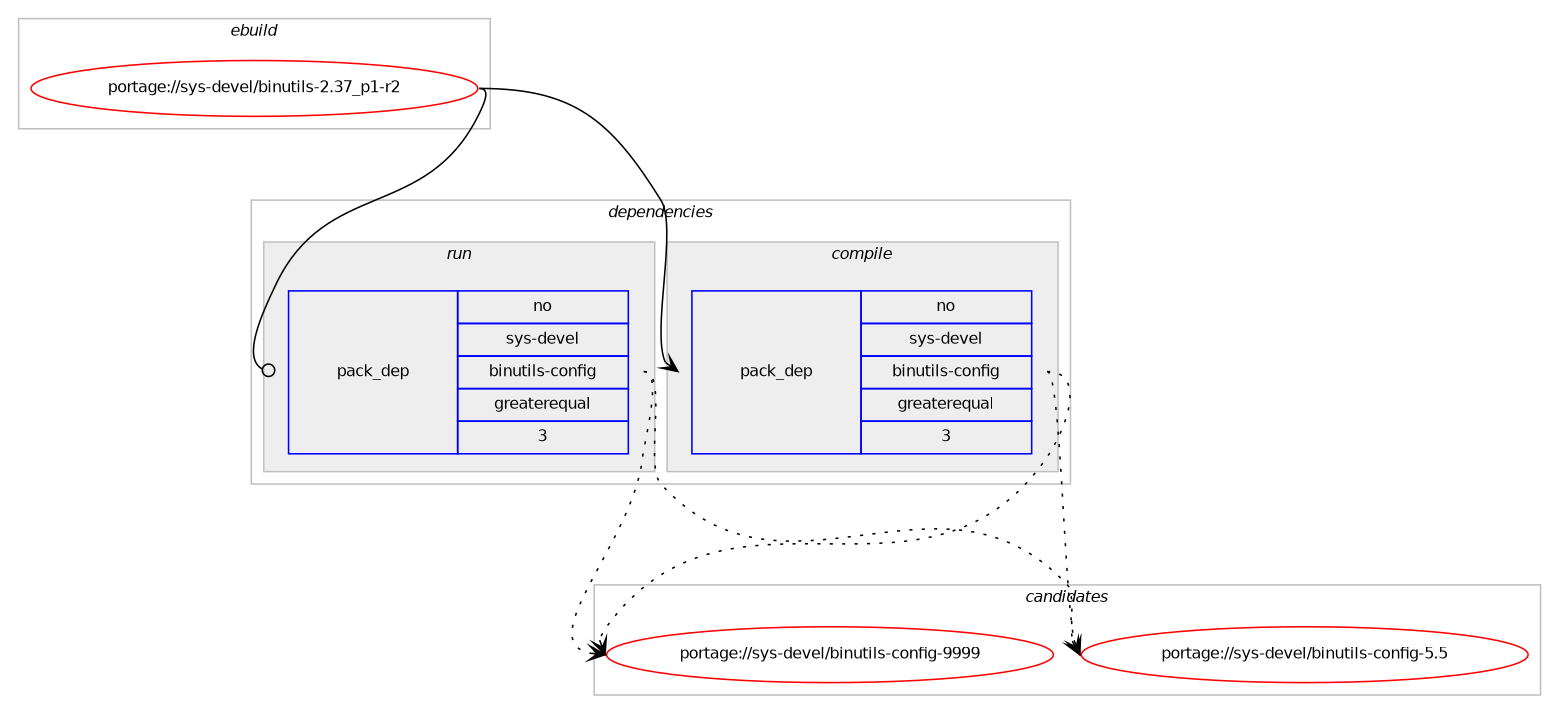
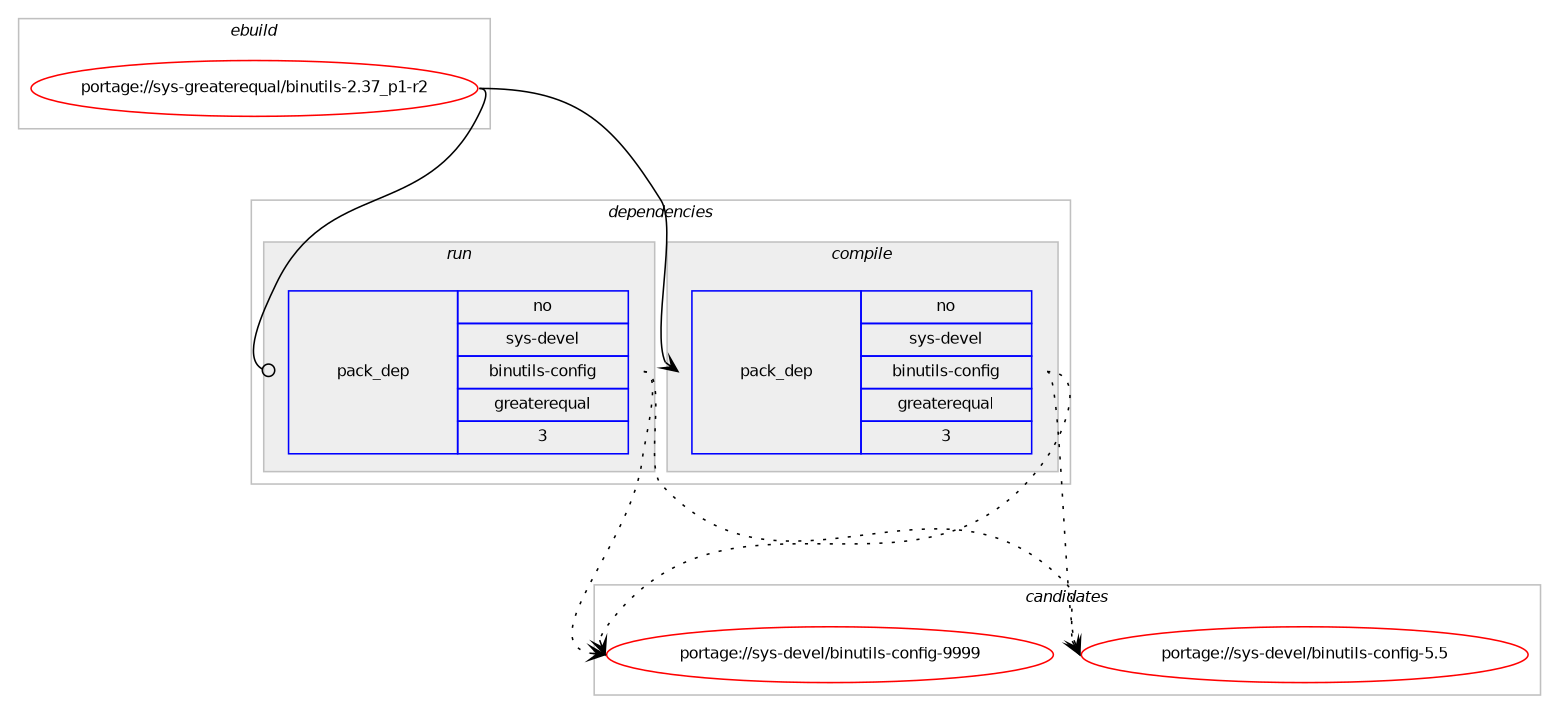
(254, 88) -> (254, 88)
